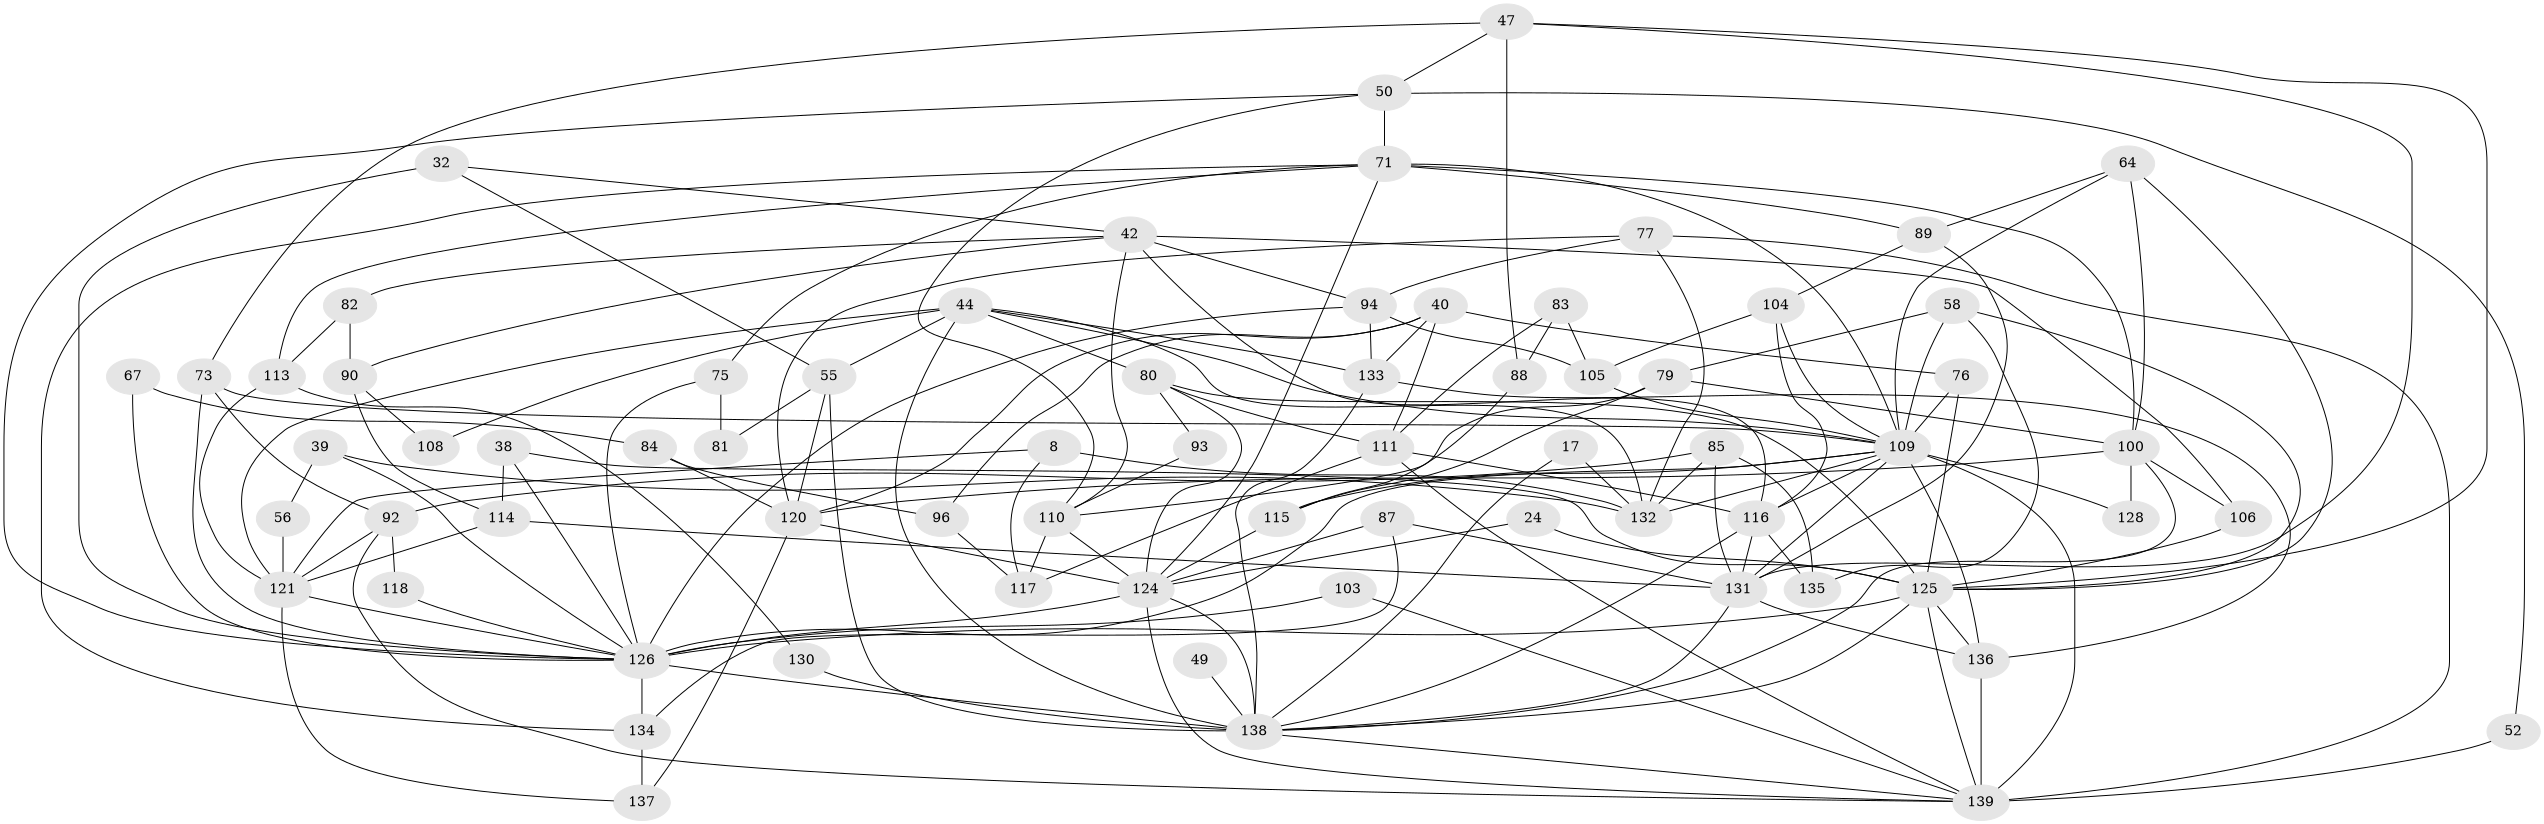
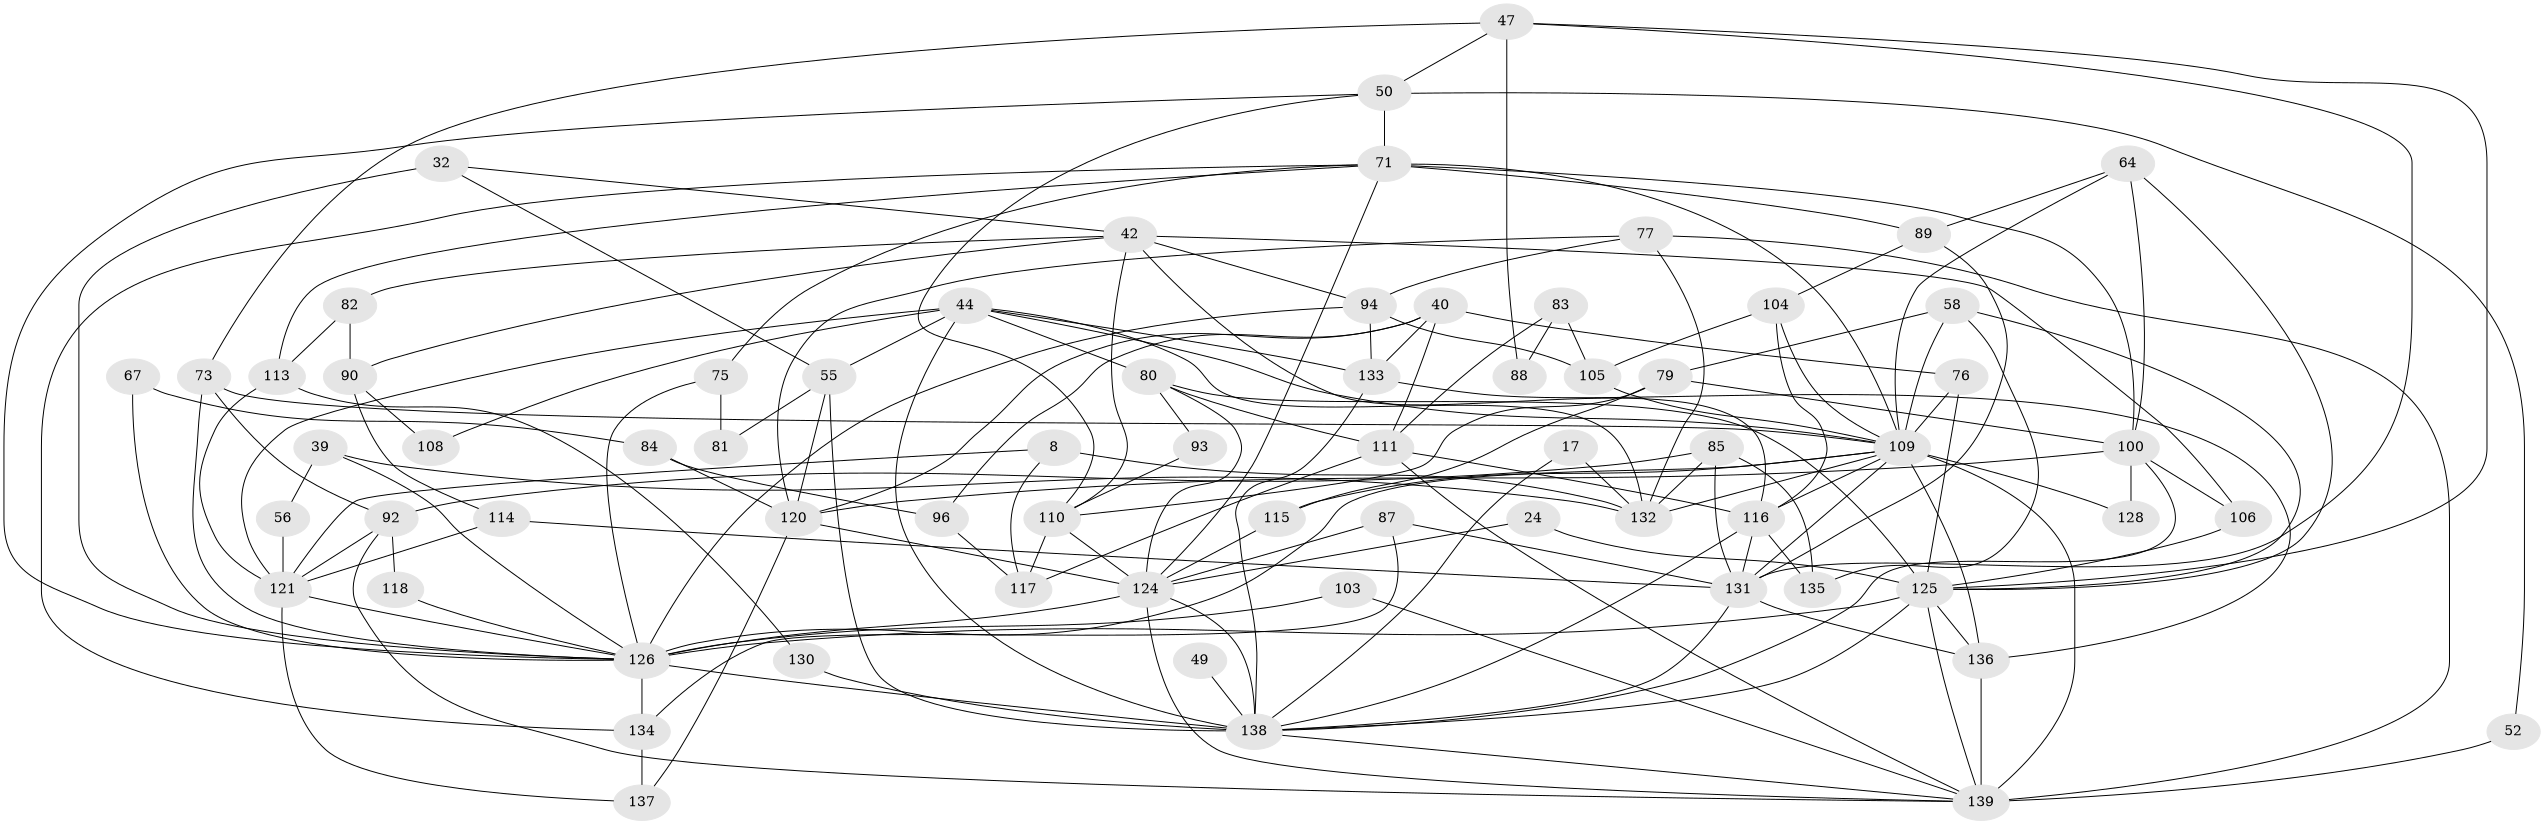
(504, 448) -> none
(1445, 450) -> none
